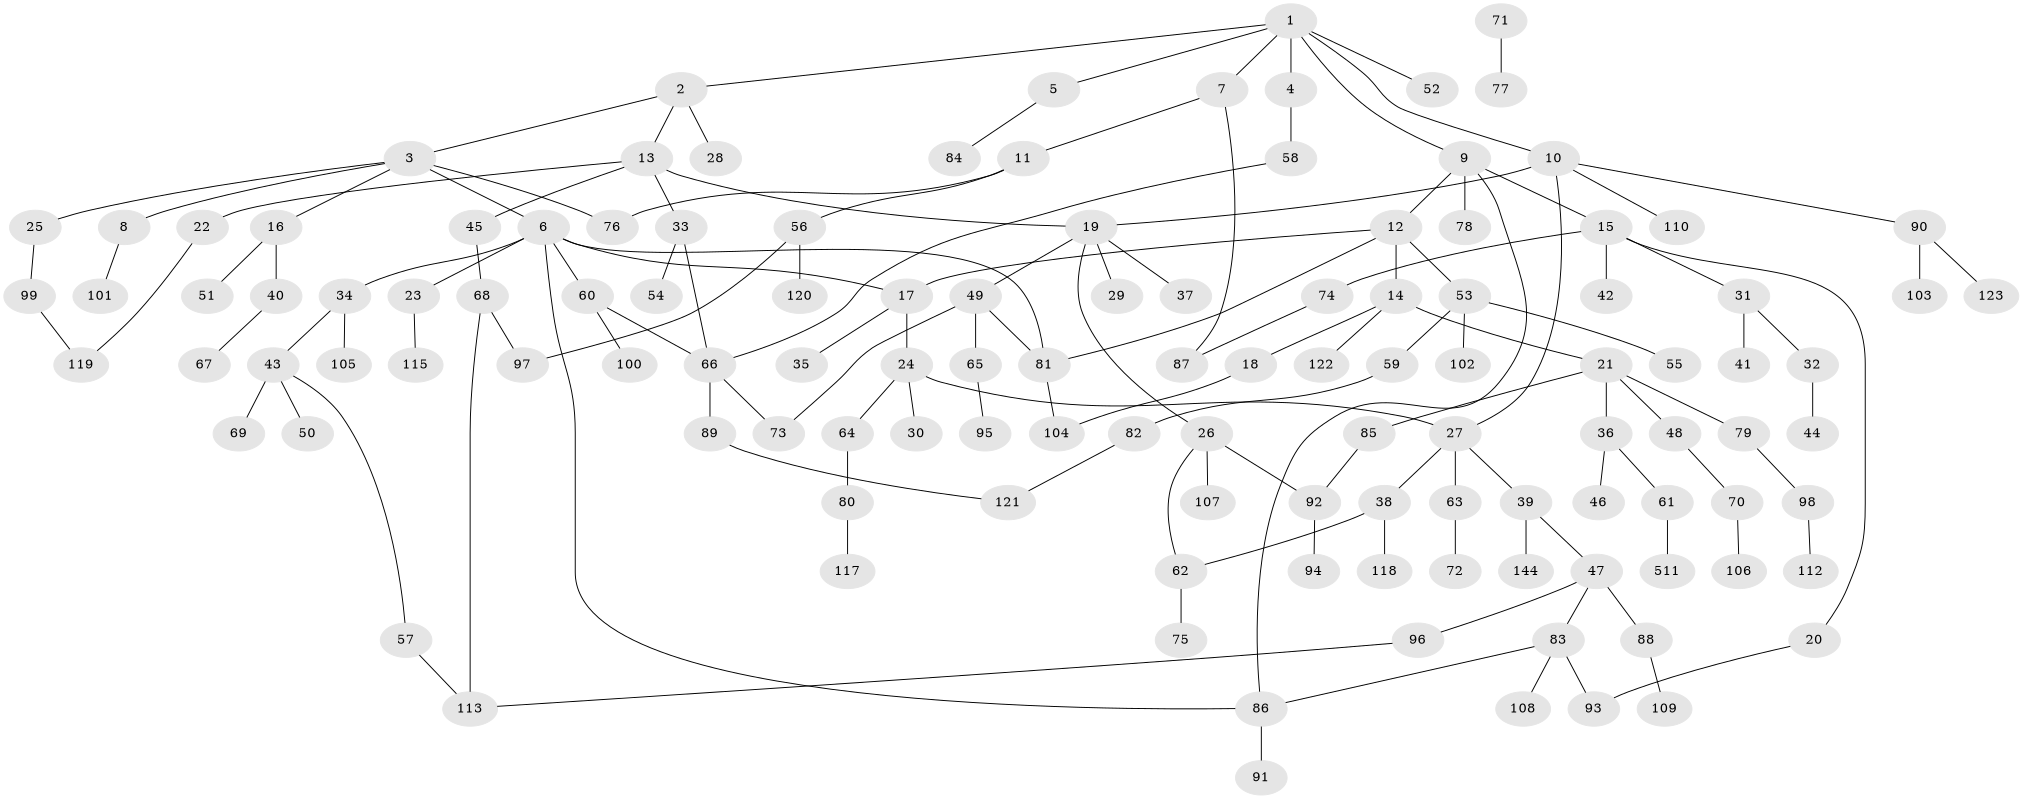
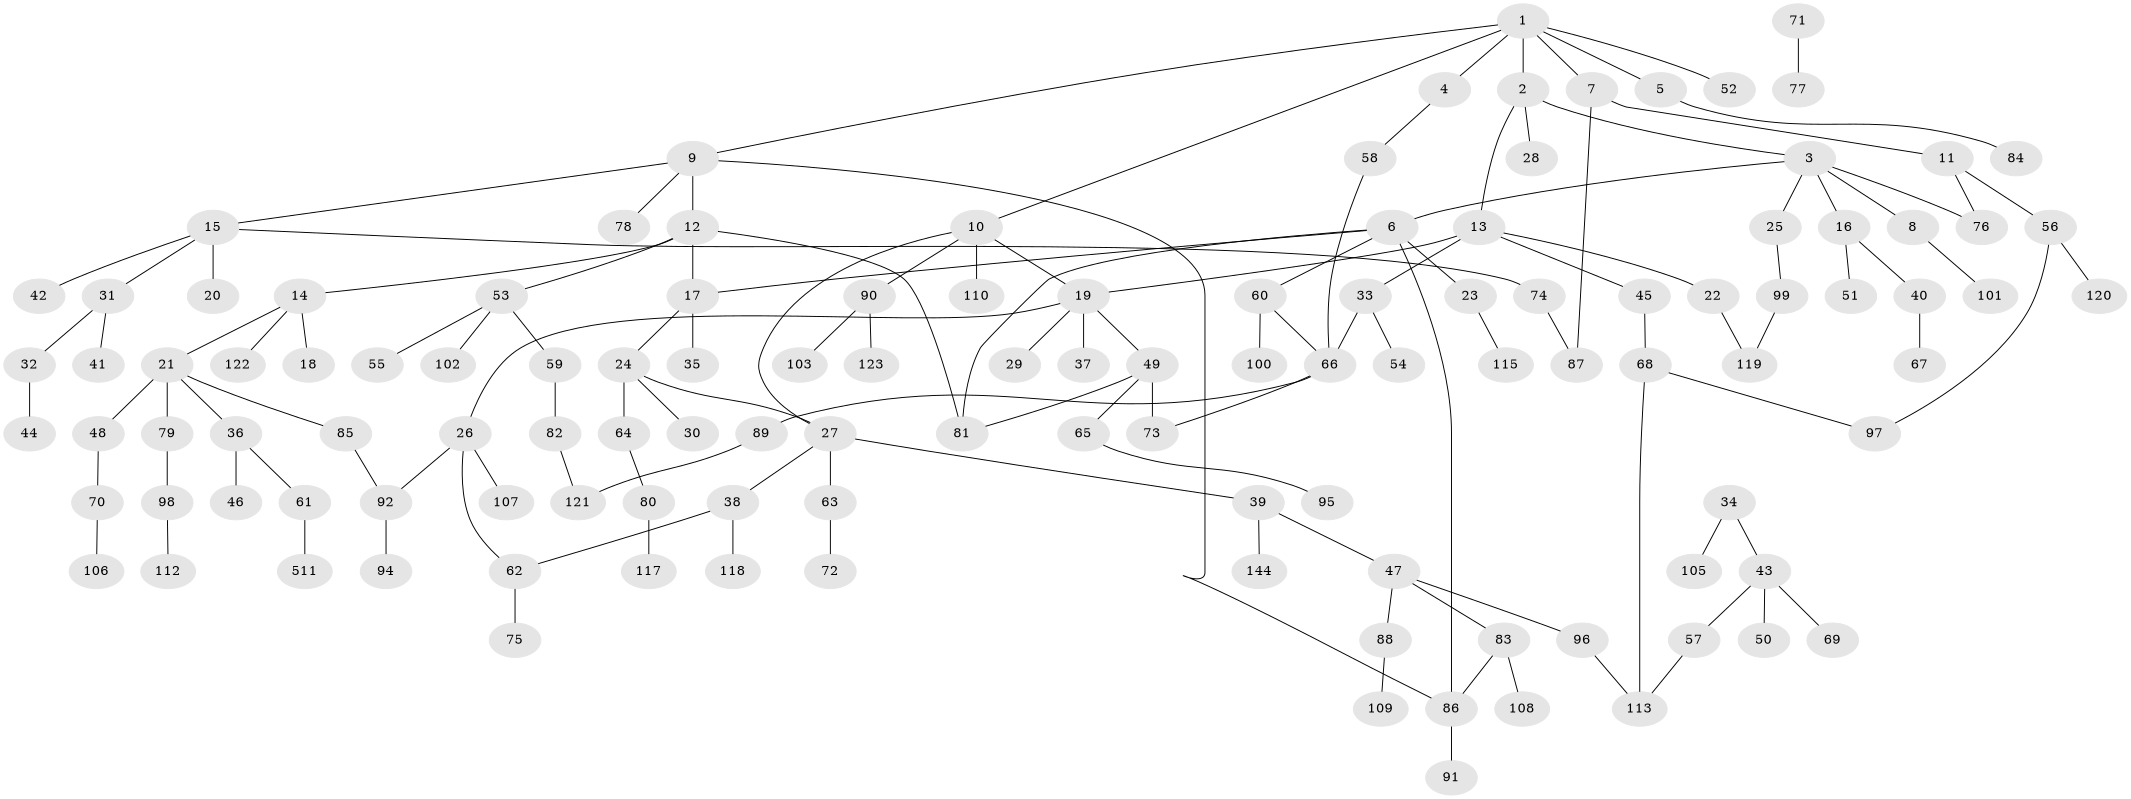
(444, 262) -> none
(1057, 434) -> none
(1594, 709) -> none
